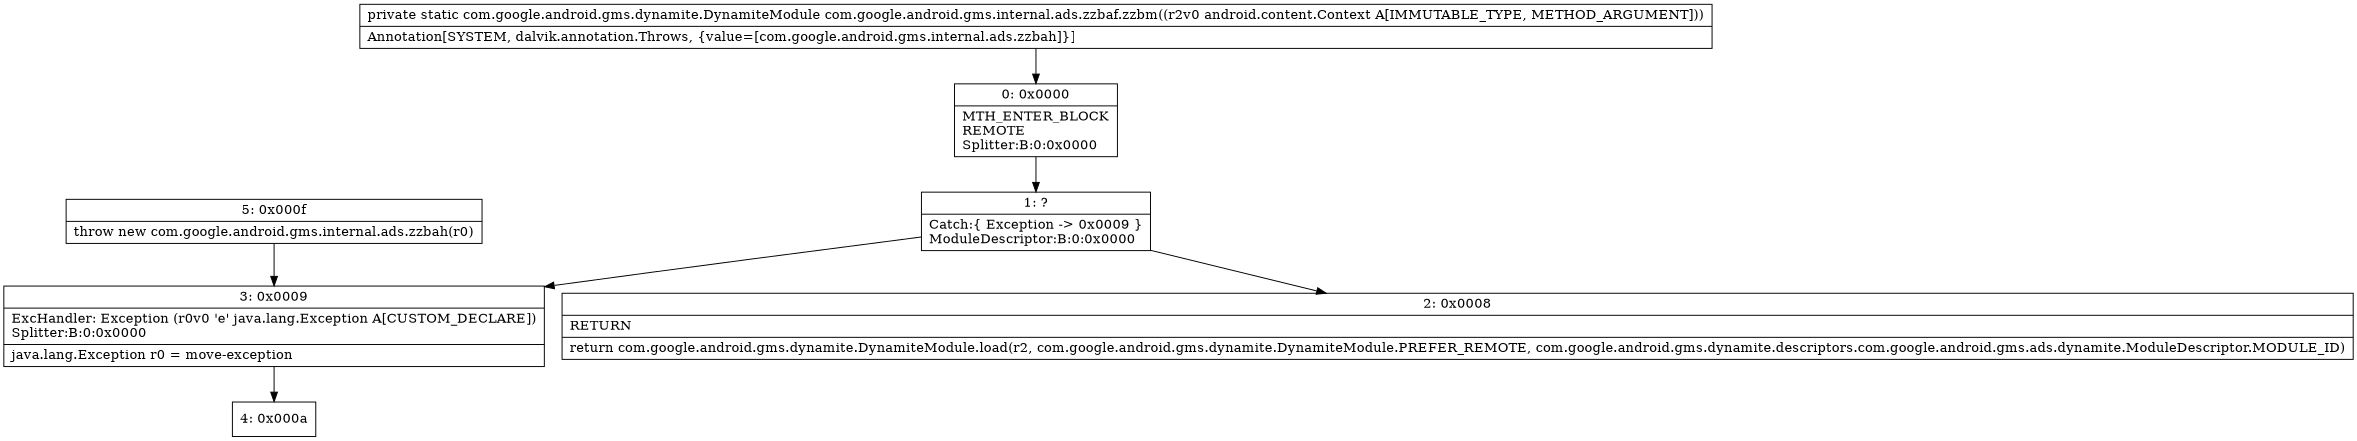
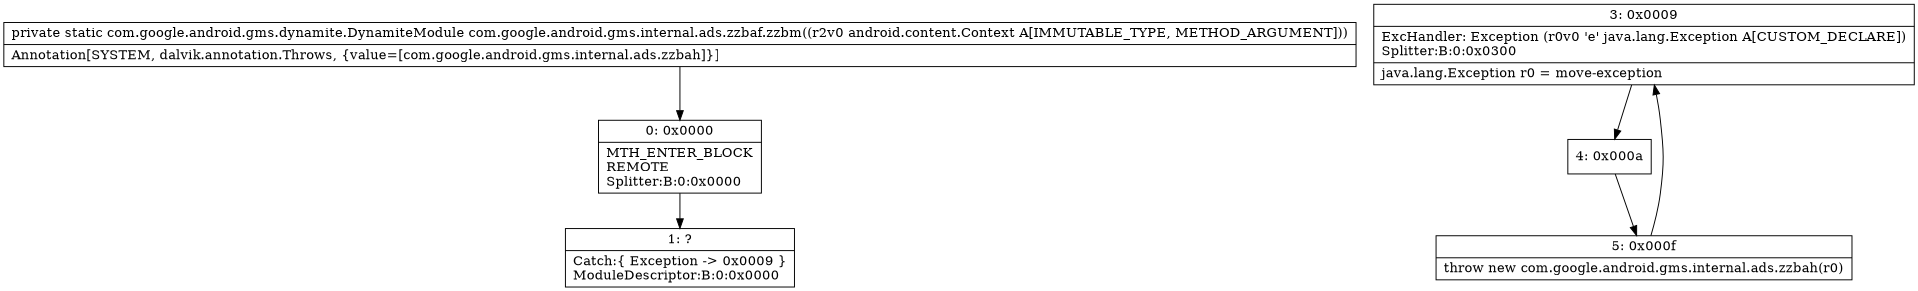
none -> (1624, 200)
(738, 261) -> none
(1458, 326) -> none
(80, 333) -> (1449, 51)
